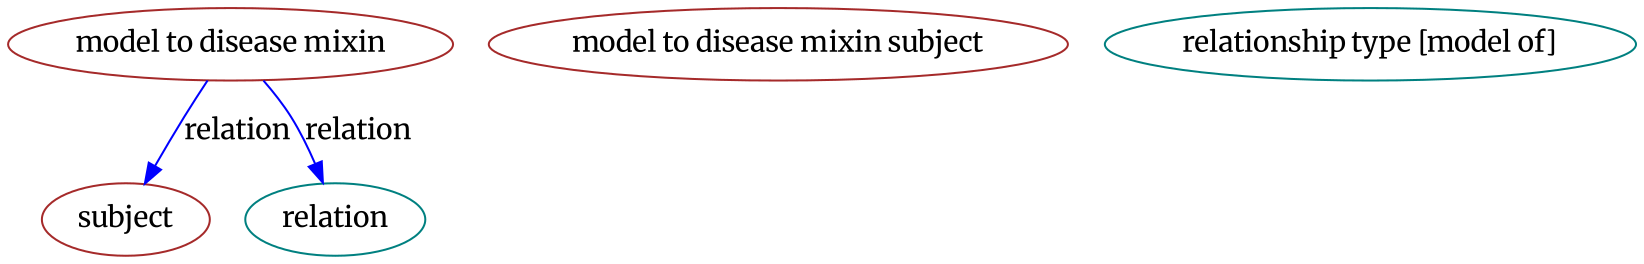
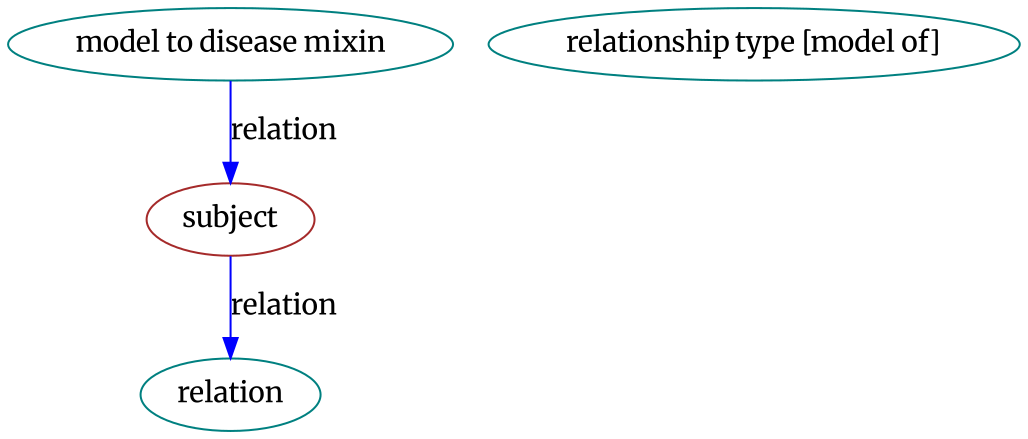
(231, 44) -> (231, 44)
(778, 44) -> none
(293, 120) -> (231, 297)
